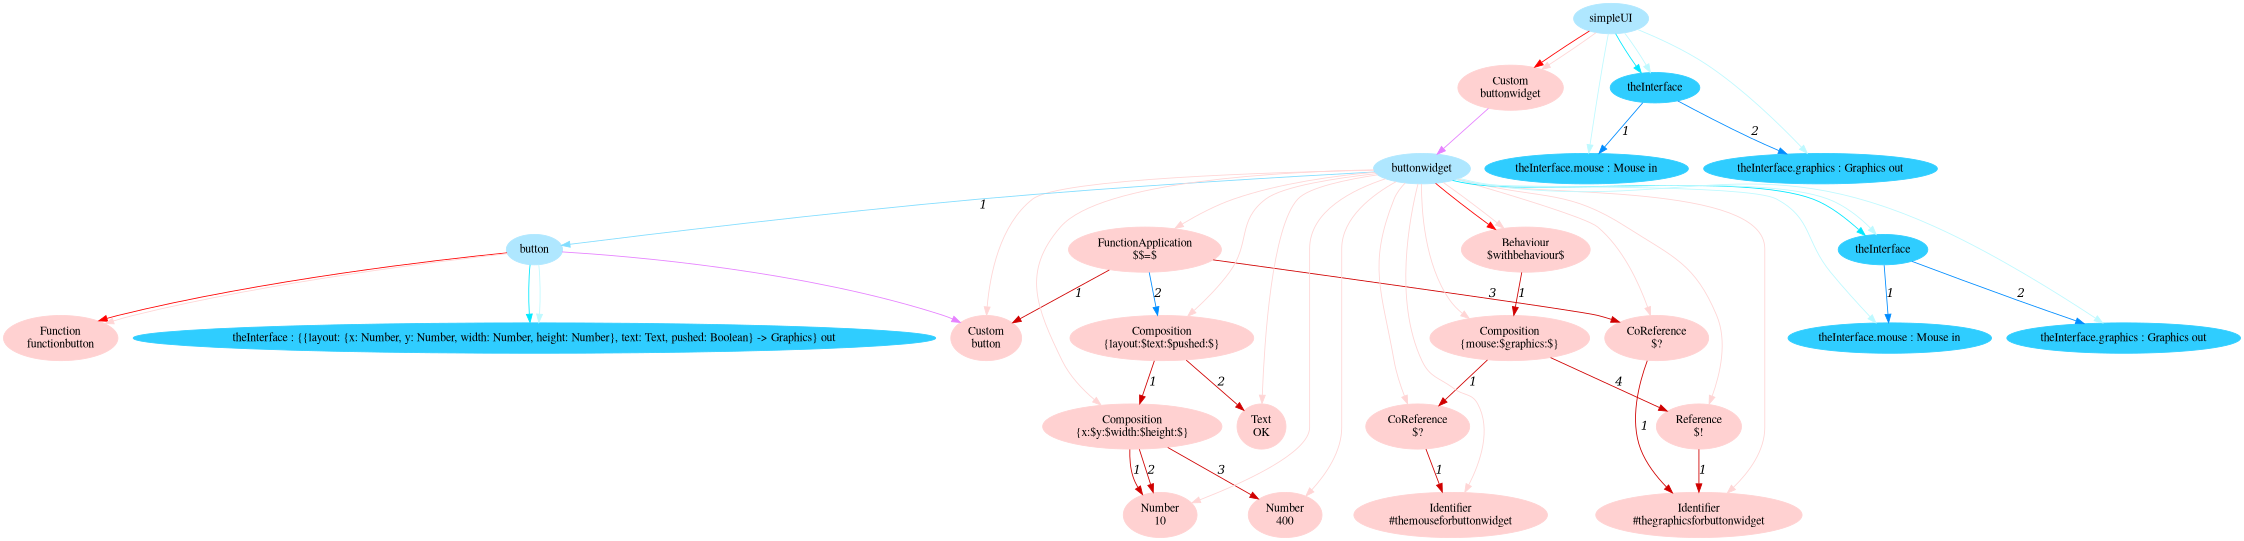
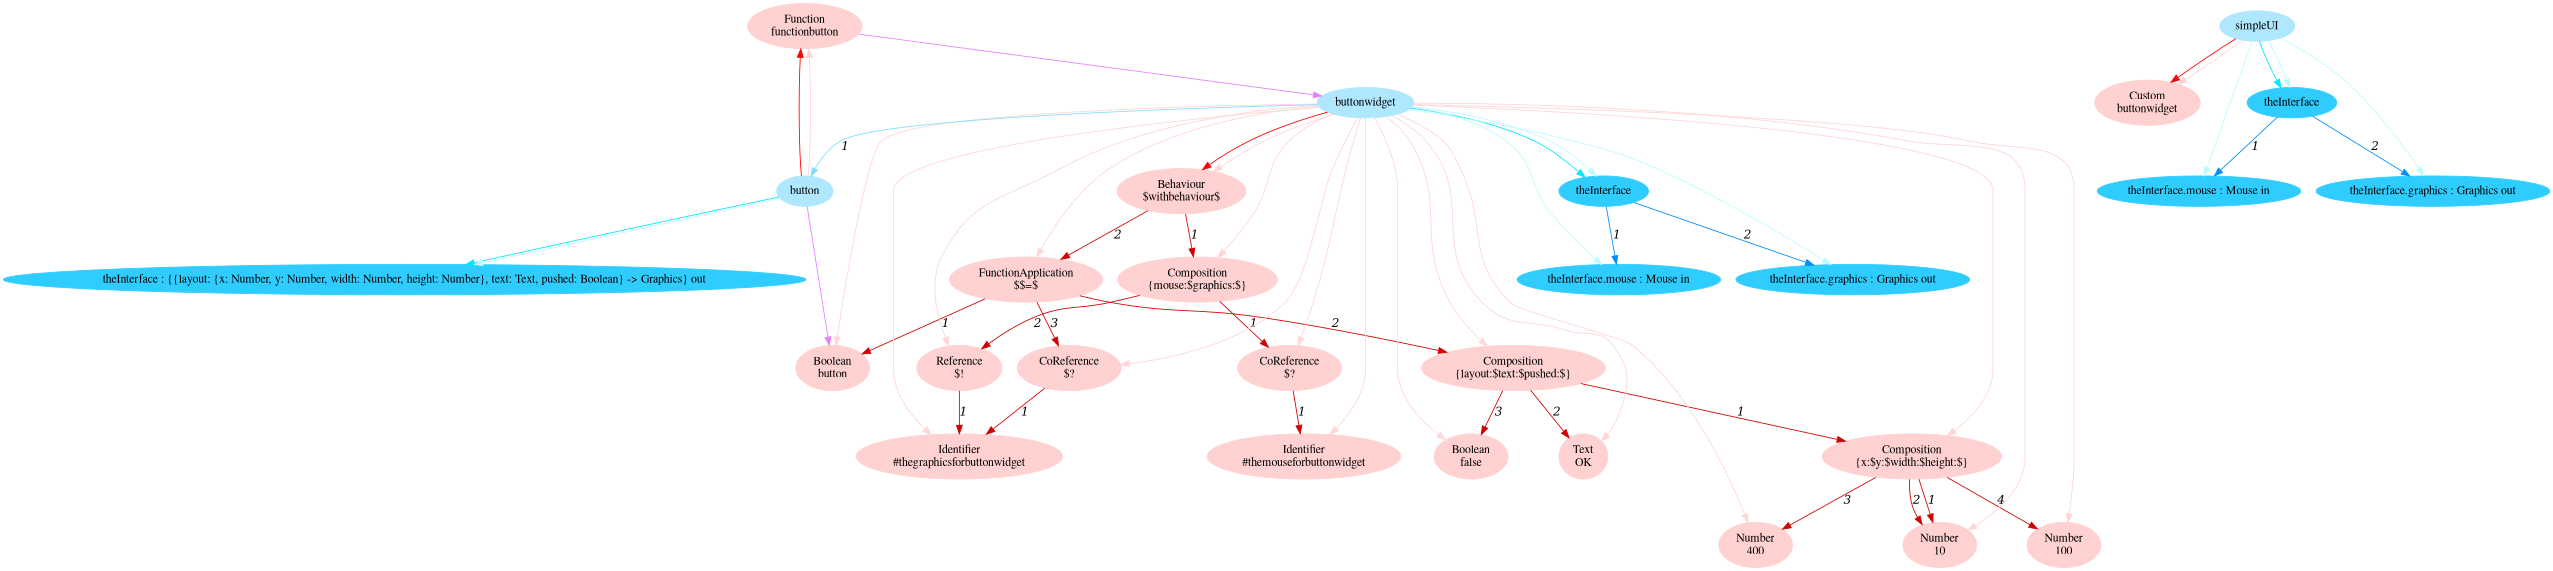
(1466, 128) -> (1086, 64)
none -> (1108, 233)
(1153, 290) -> (1251, 316)
(986, 338) -> (833, 368)
(1620, 382) -> (1038, 324)
none -> (1471, 456)
none -> (2064, 545)
